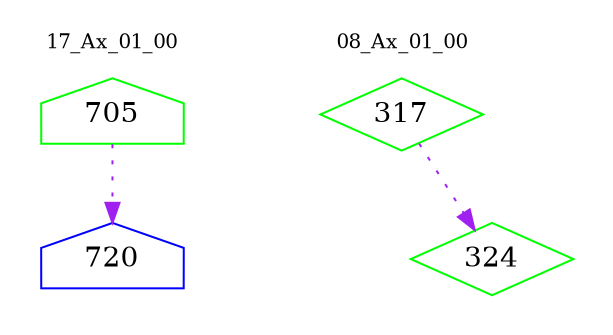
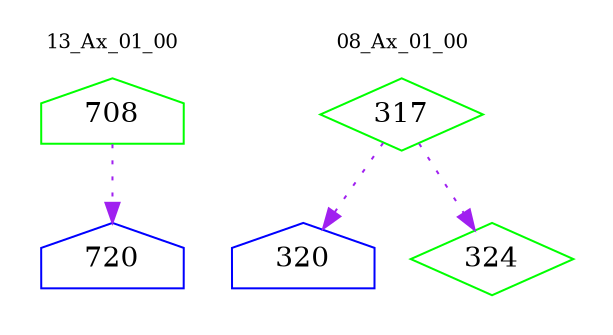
(112, 43) -> (112, 43)
(112, 114) -> (112, 114)
none -> (303, 259)
